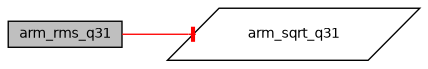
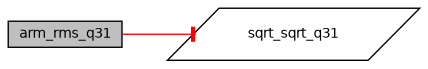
(294, 34) -> (294, 34)
